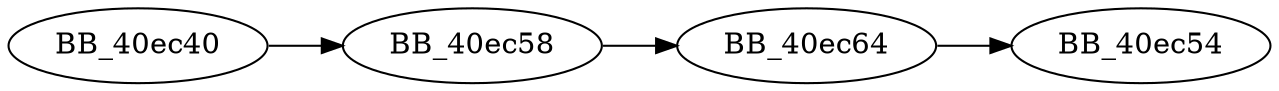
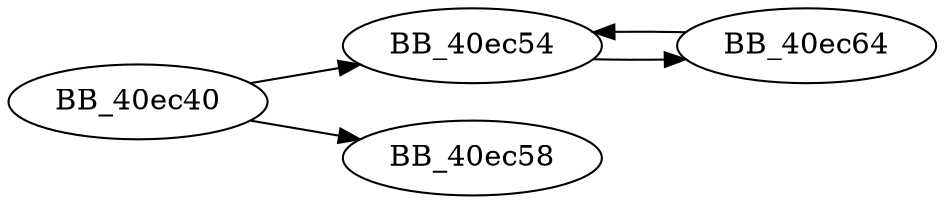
(629, 46) -> (629, 60)
none -> (295, 76)
